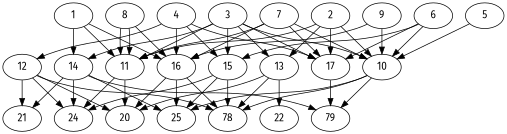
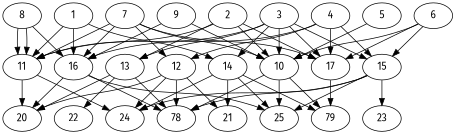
none -> (148, 39)
none -> (382, 119)
